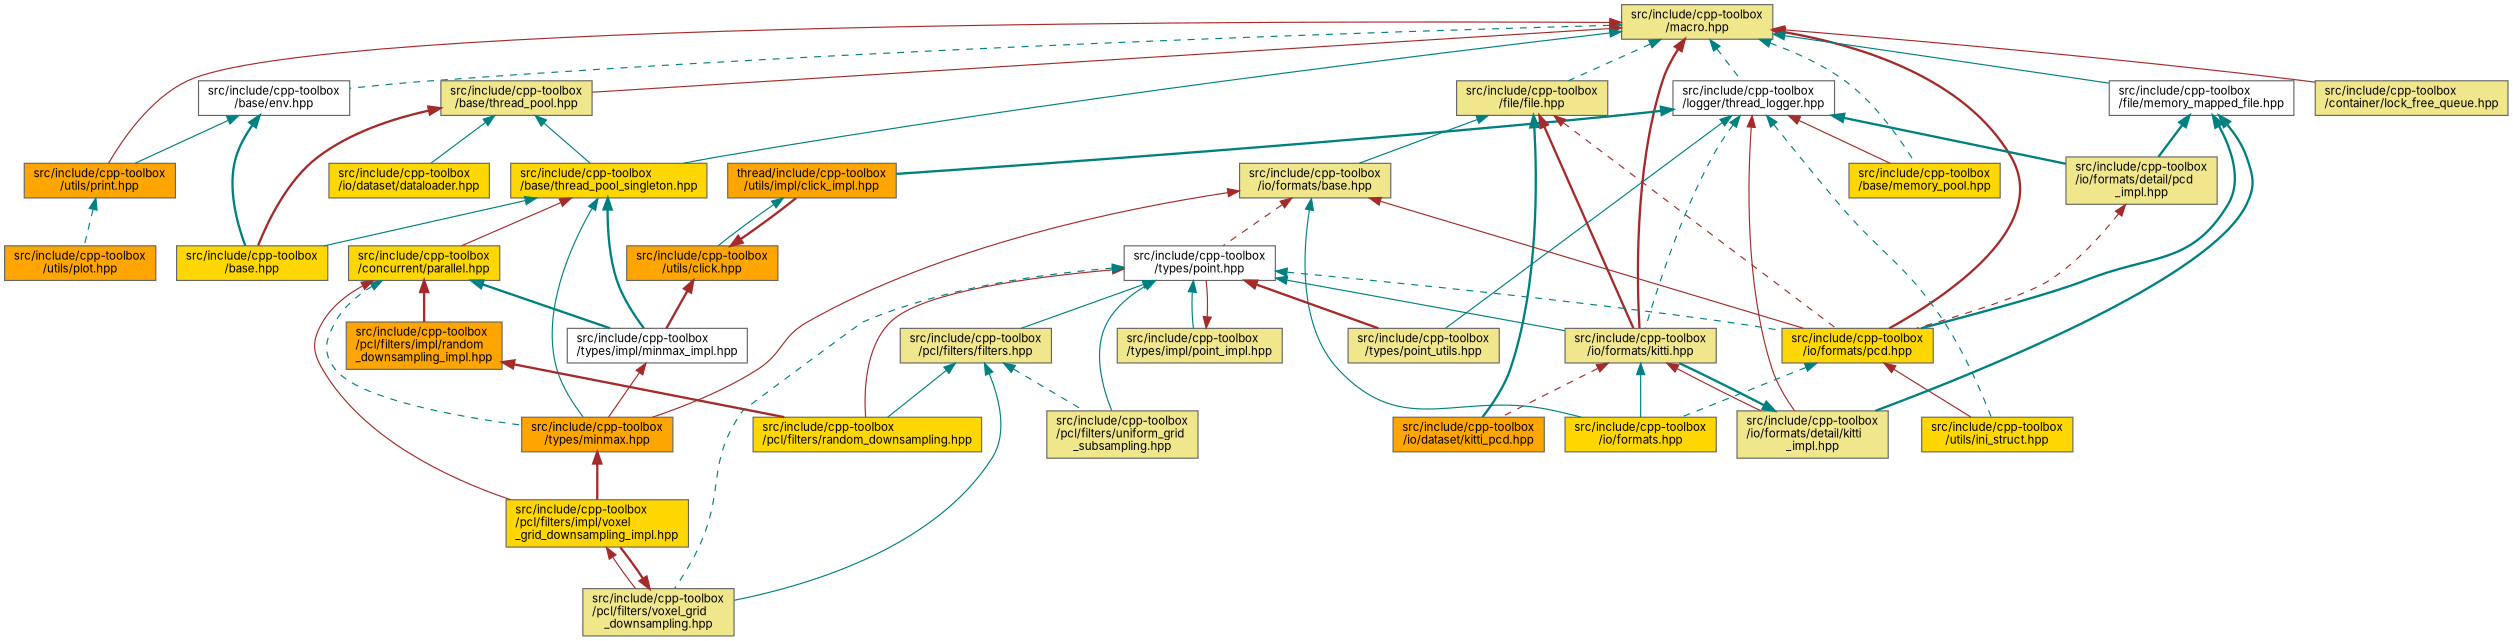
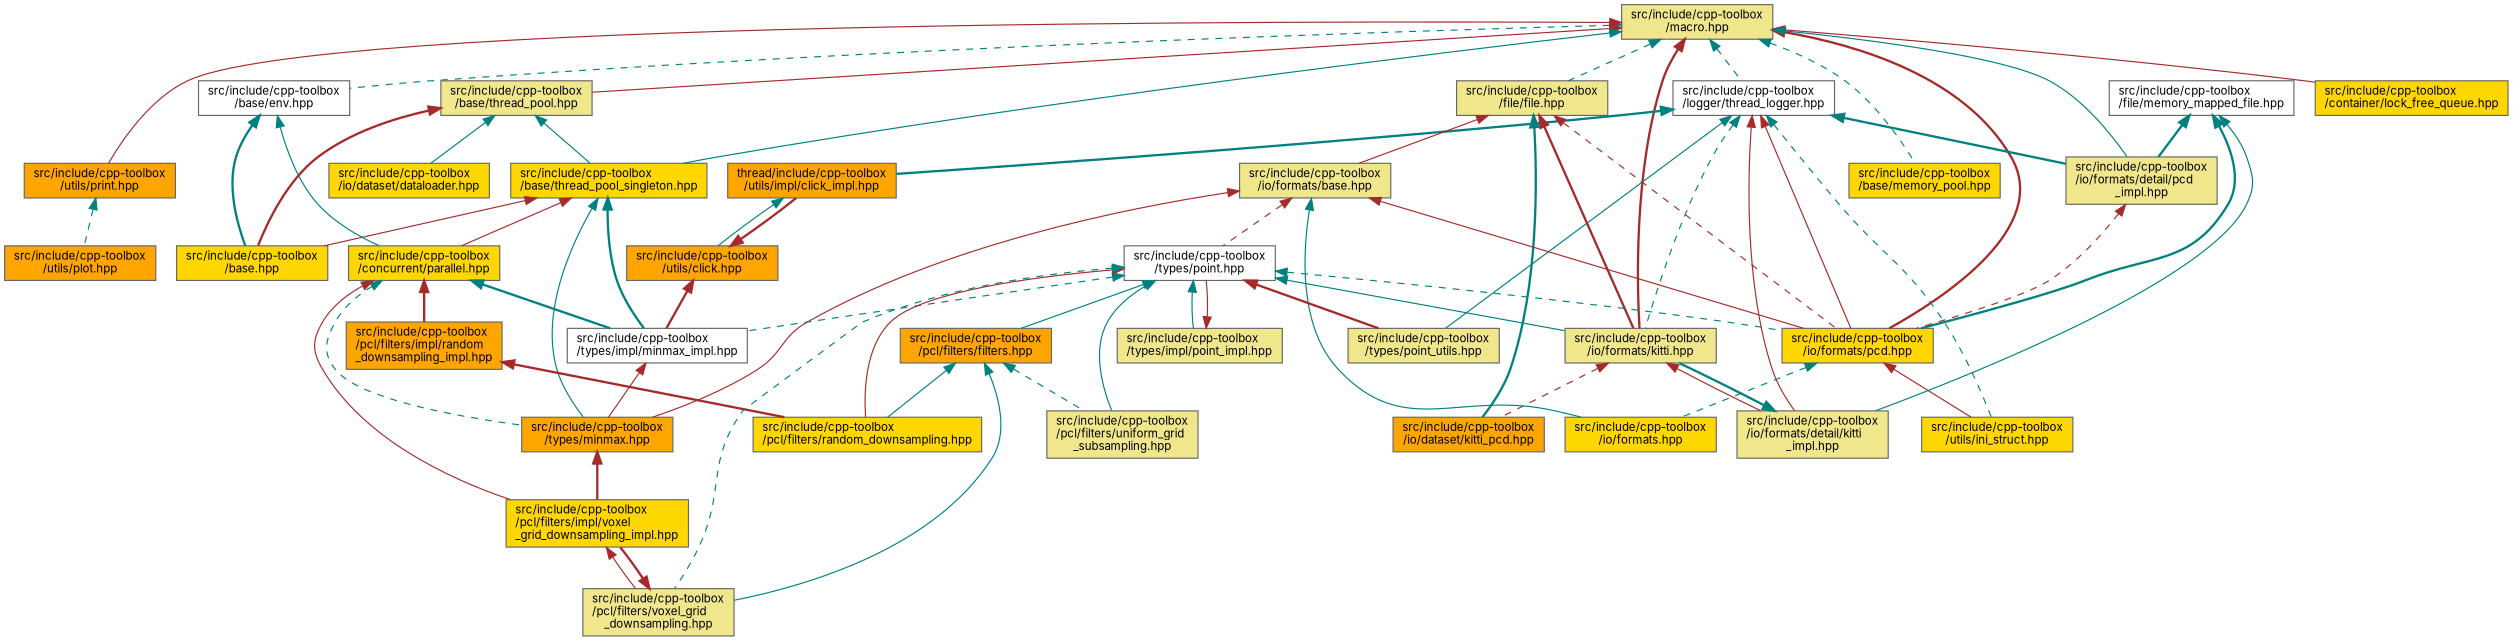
(1947, 59) -> (1973, 58)
(2412, 98) -> (2412, 98)
(1418, 141) -> (1418, 141)
(182, 142) -> (314, 200)
(1844, 142) -> (1808, 227)
(425, 223) -> (425, 223)
none -> (967, 298)
(2112, 307) -> (2112, 307)
(976, 346) -> (976, 346)
(1641, 396) -> none
